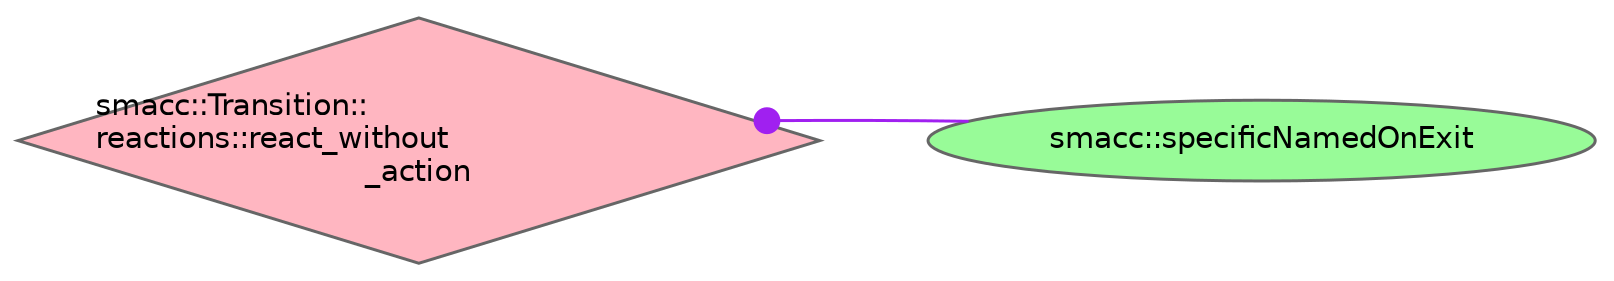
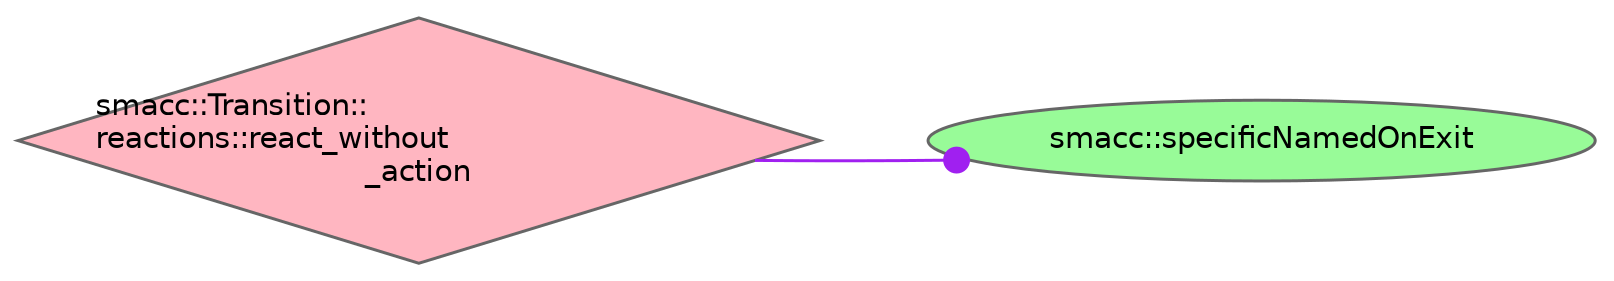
(874, 120) -> (850, 161)
